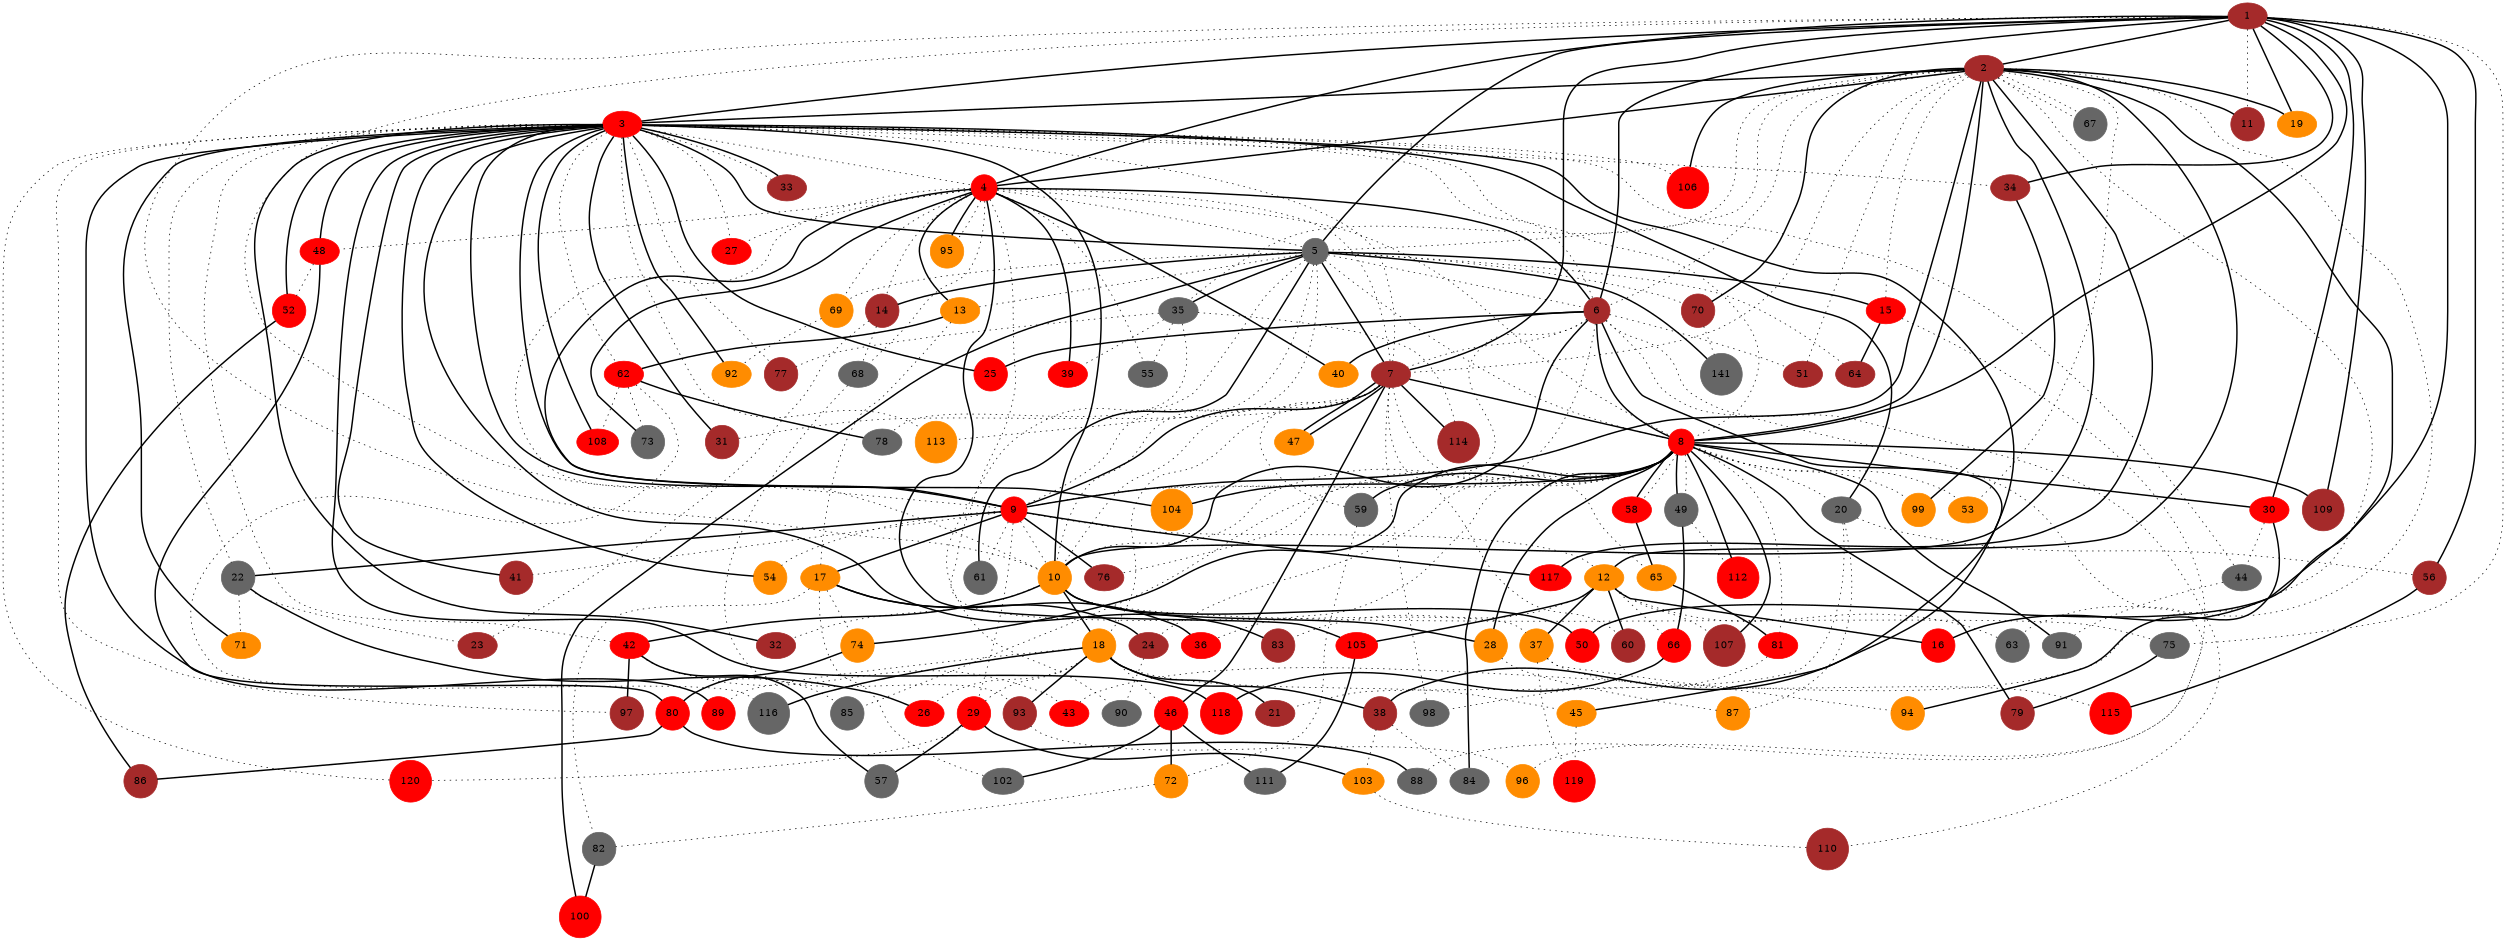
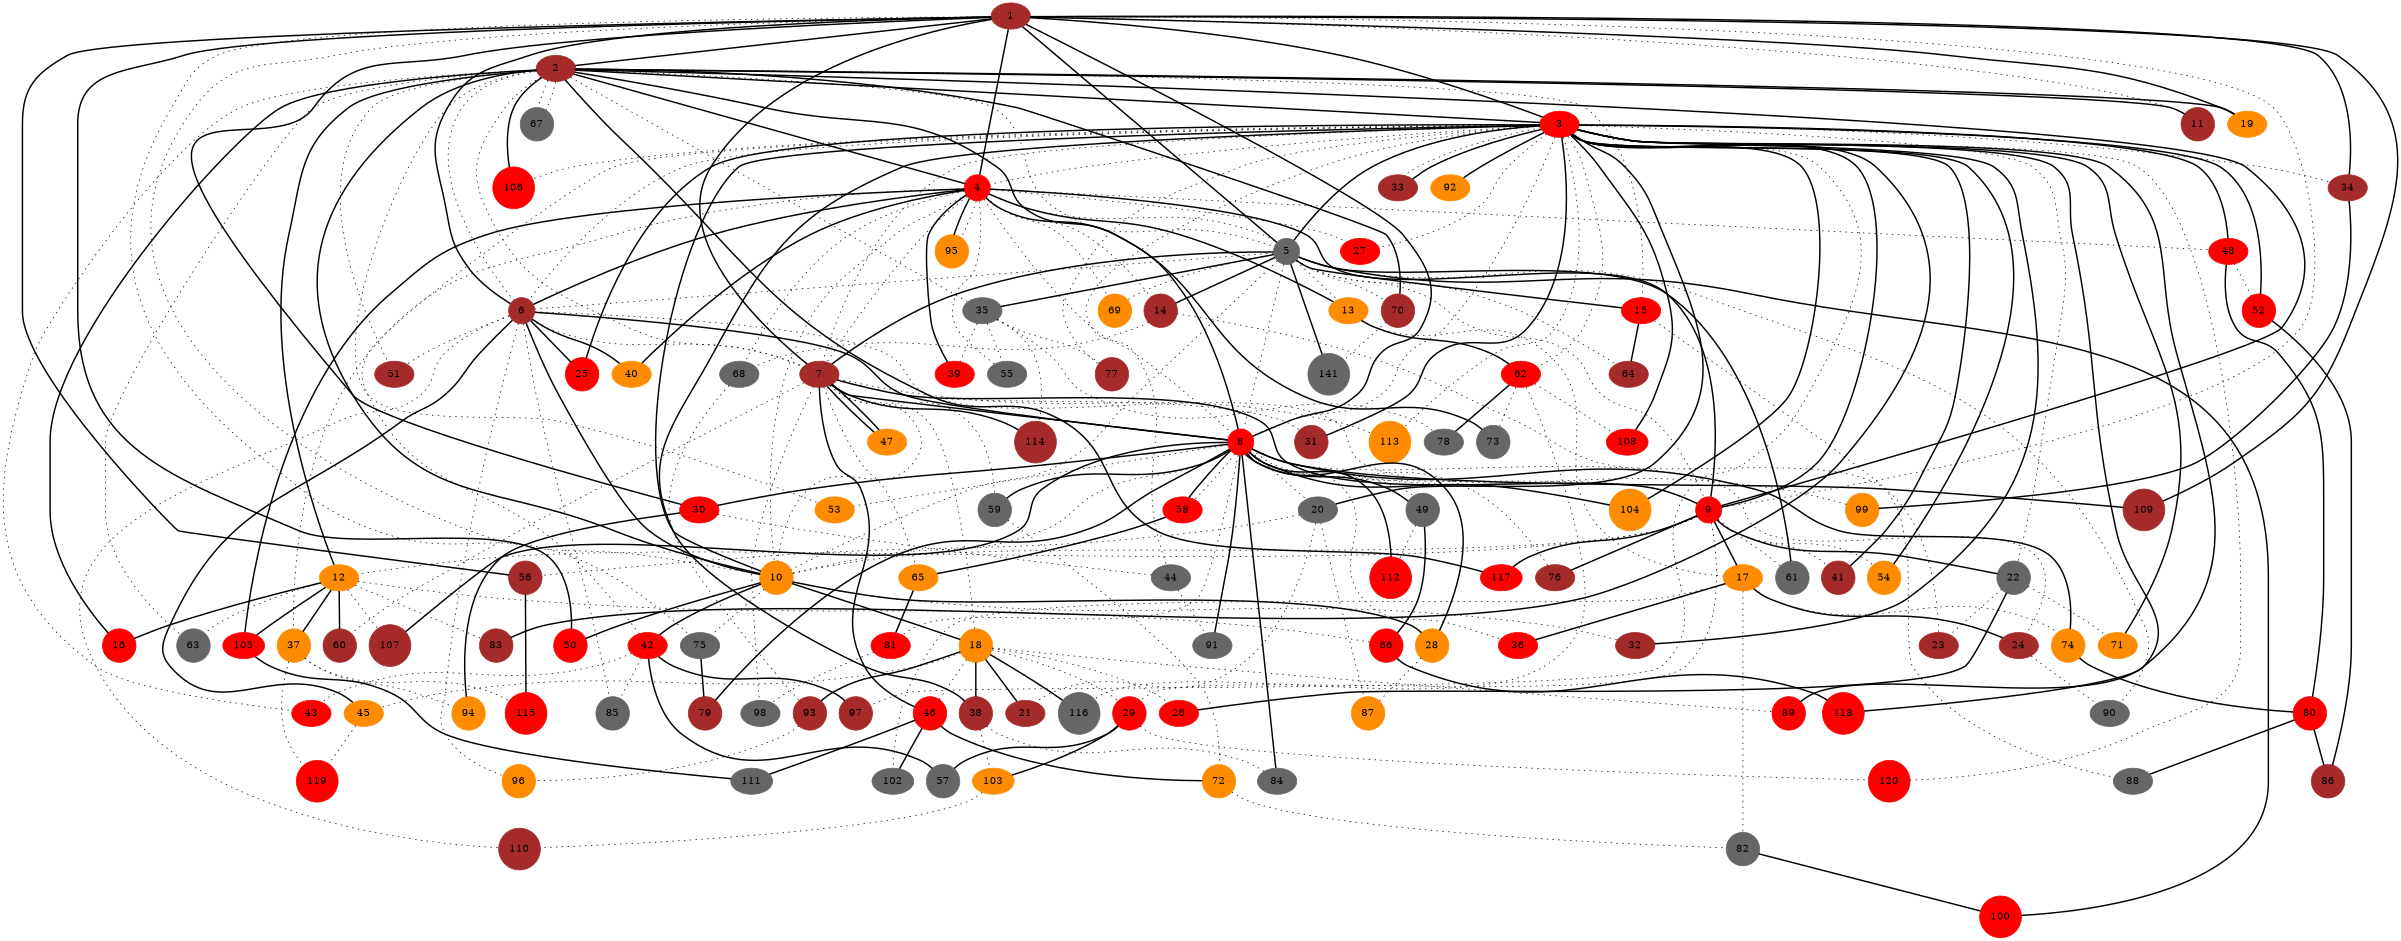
(783, 338) -> none
